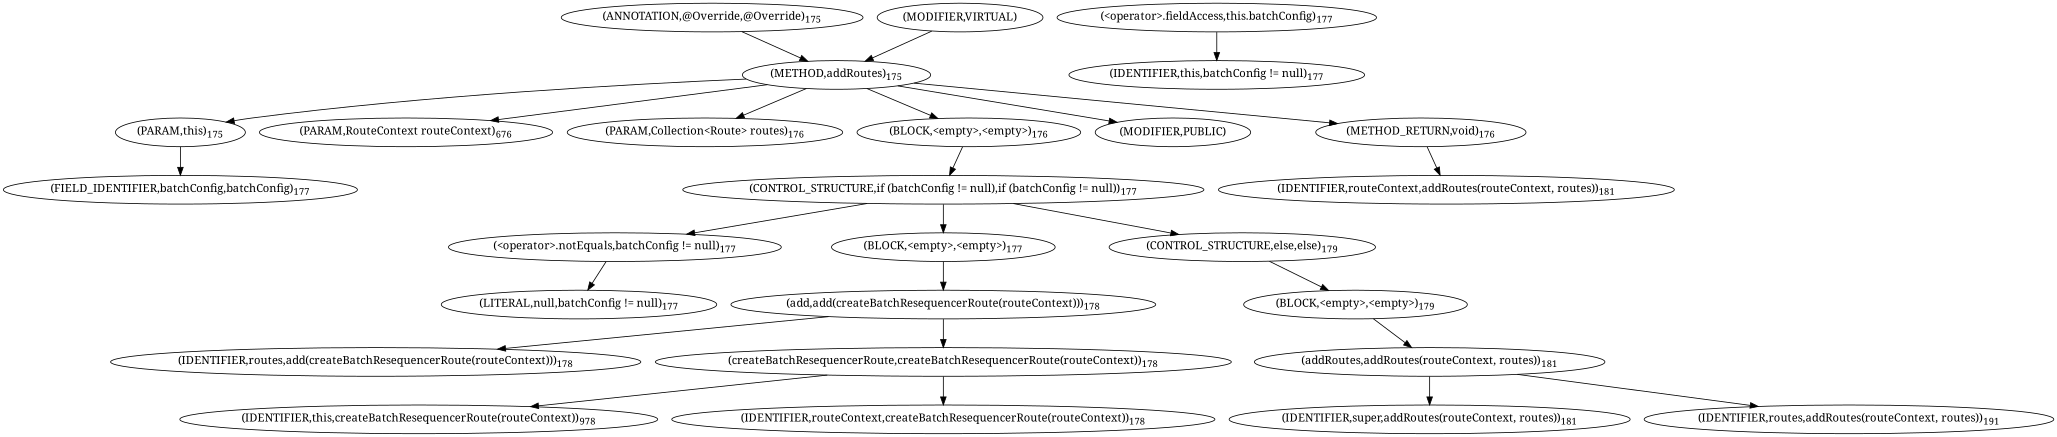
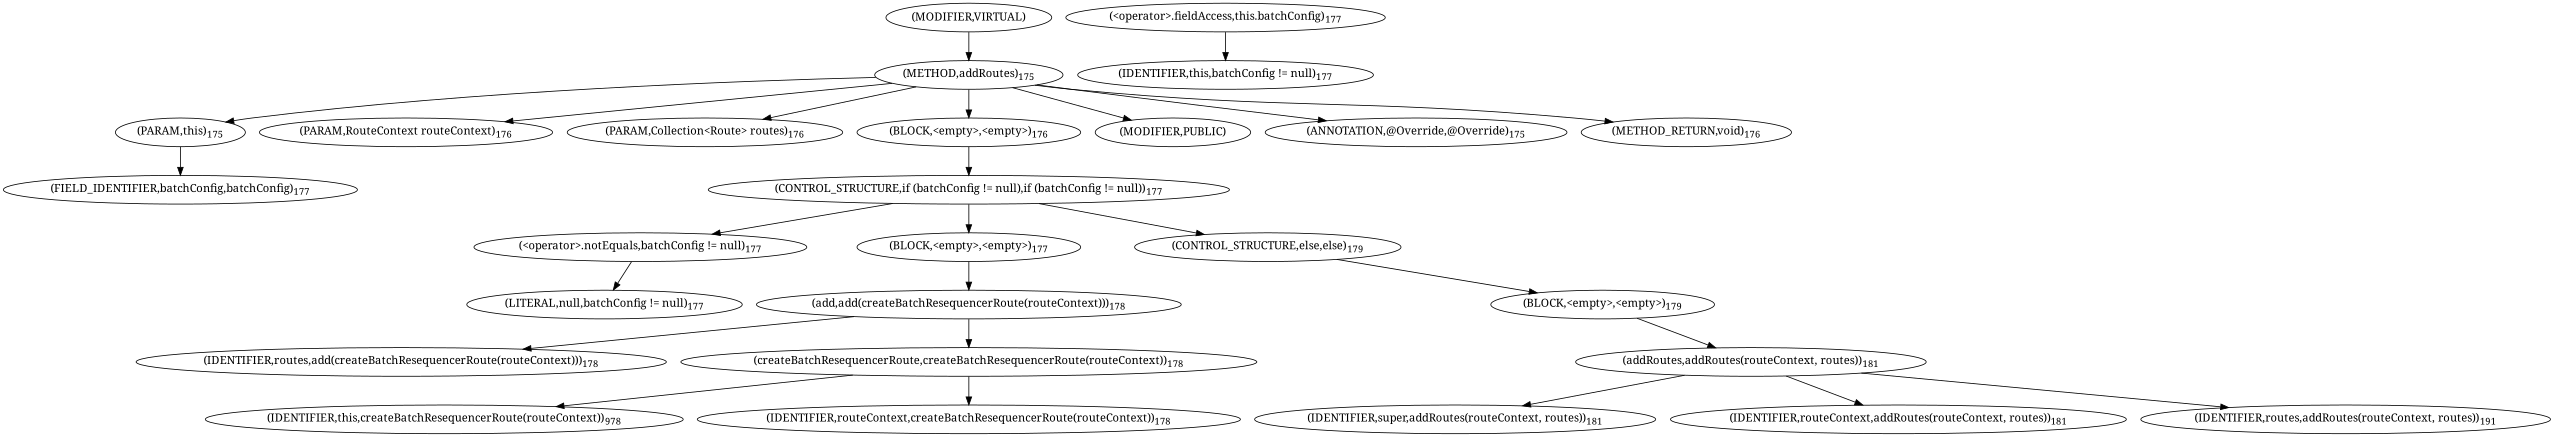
(771, 45) -> (1178, 103)
(504, 131) -> (504, 131)
(1432, 157) -> (1821, 389)
